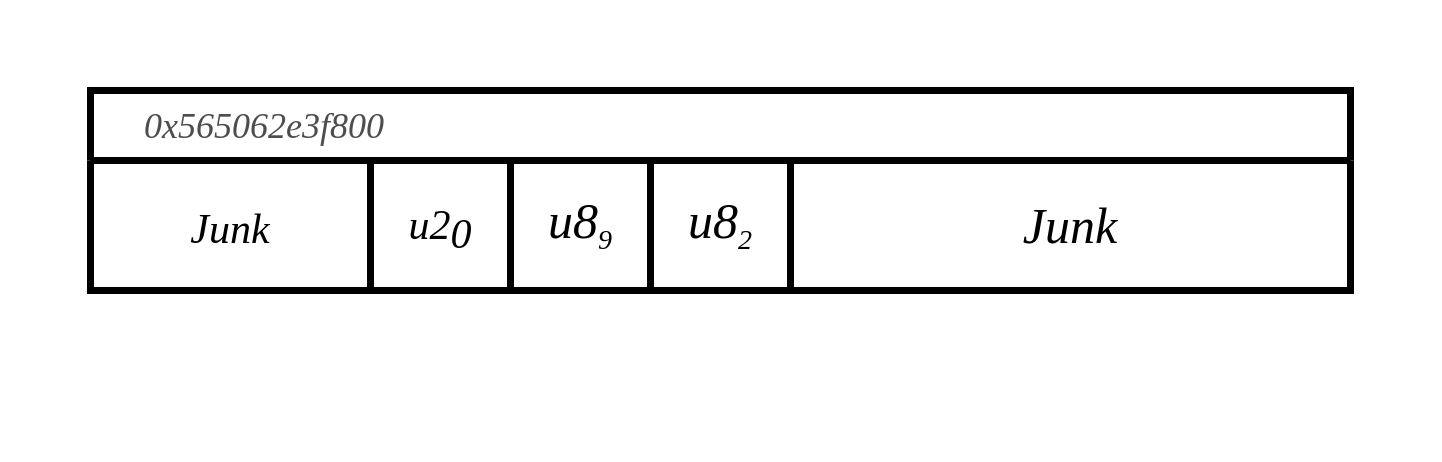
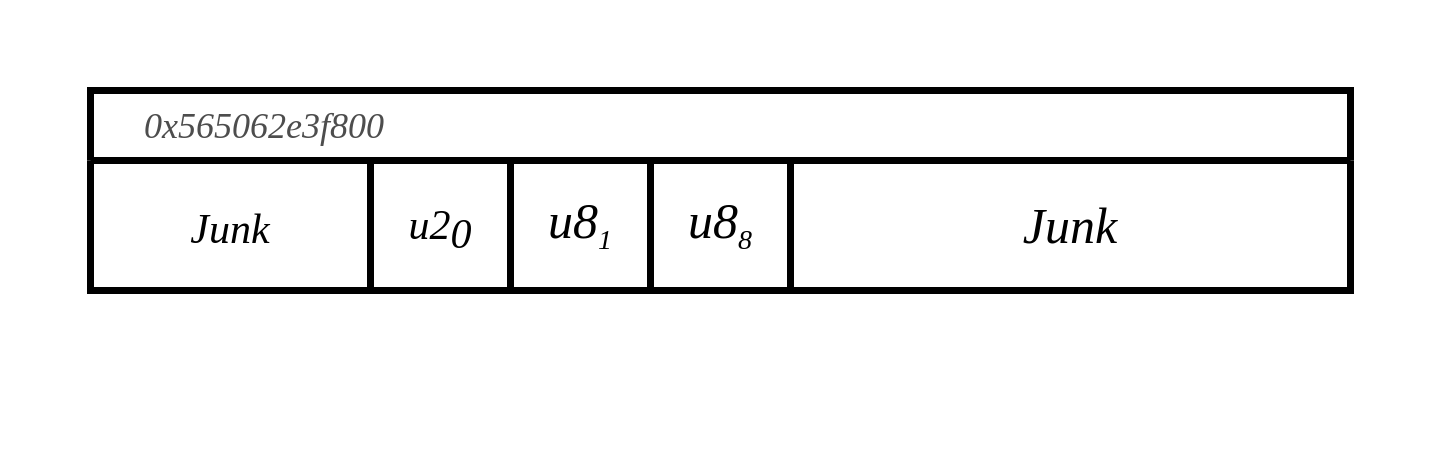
(581, 226) -> (581, 226)
(721, 226) -> (721, 226)
